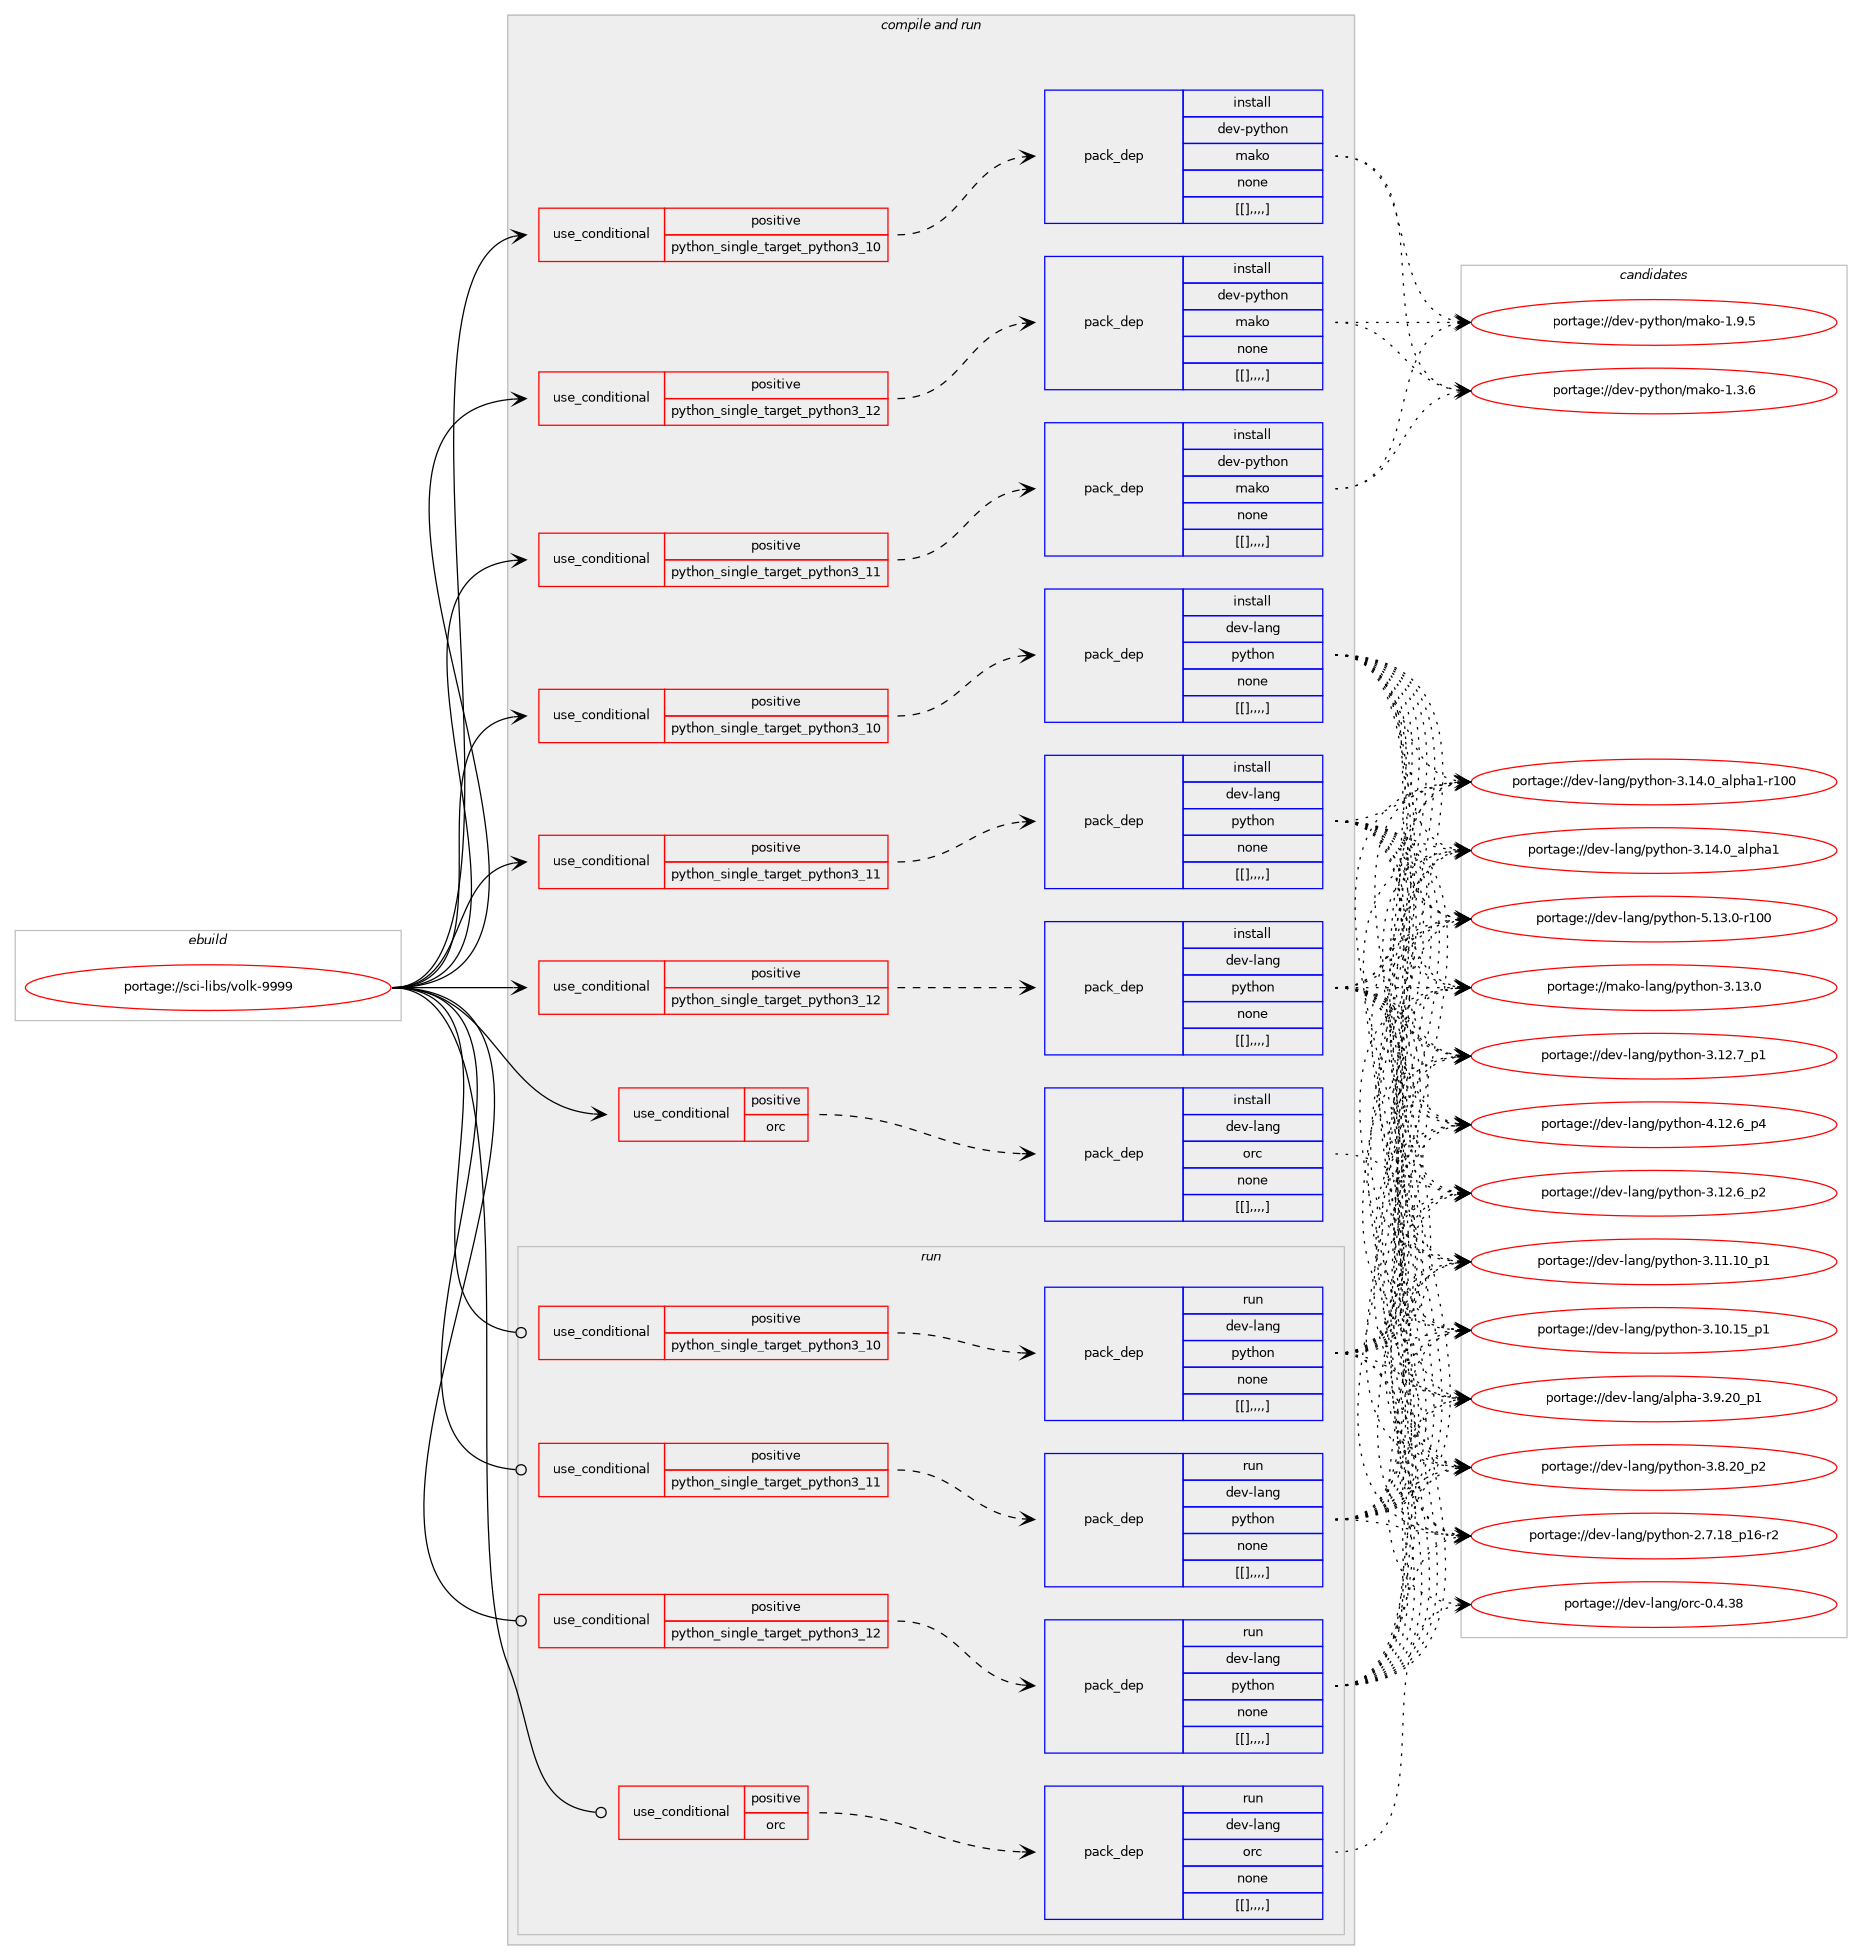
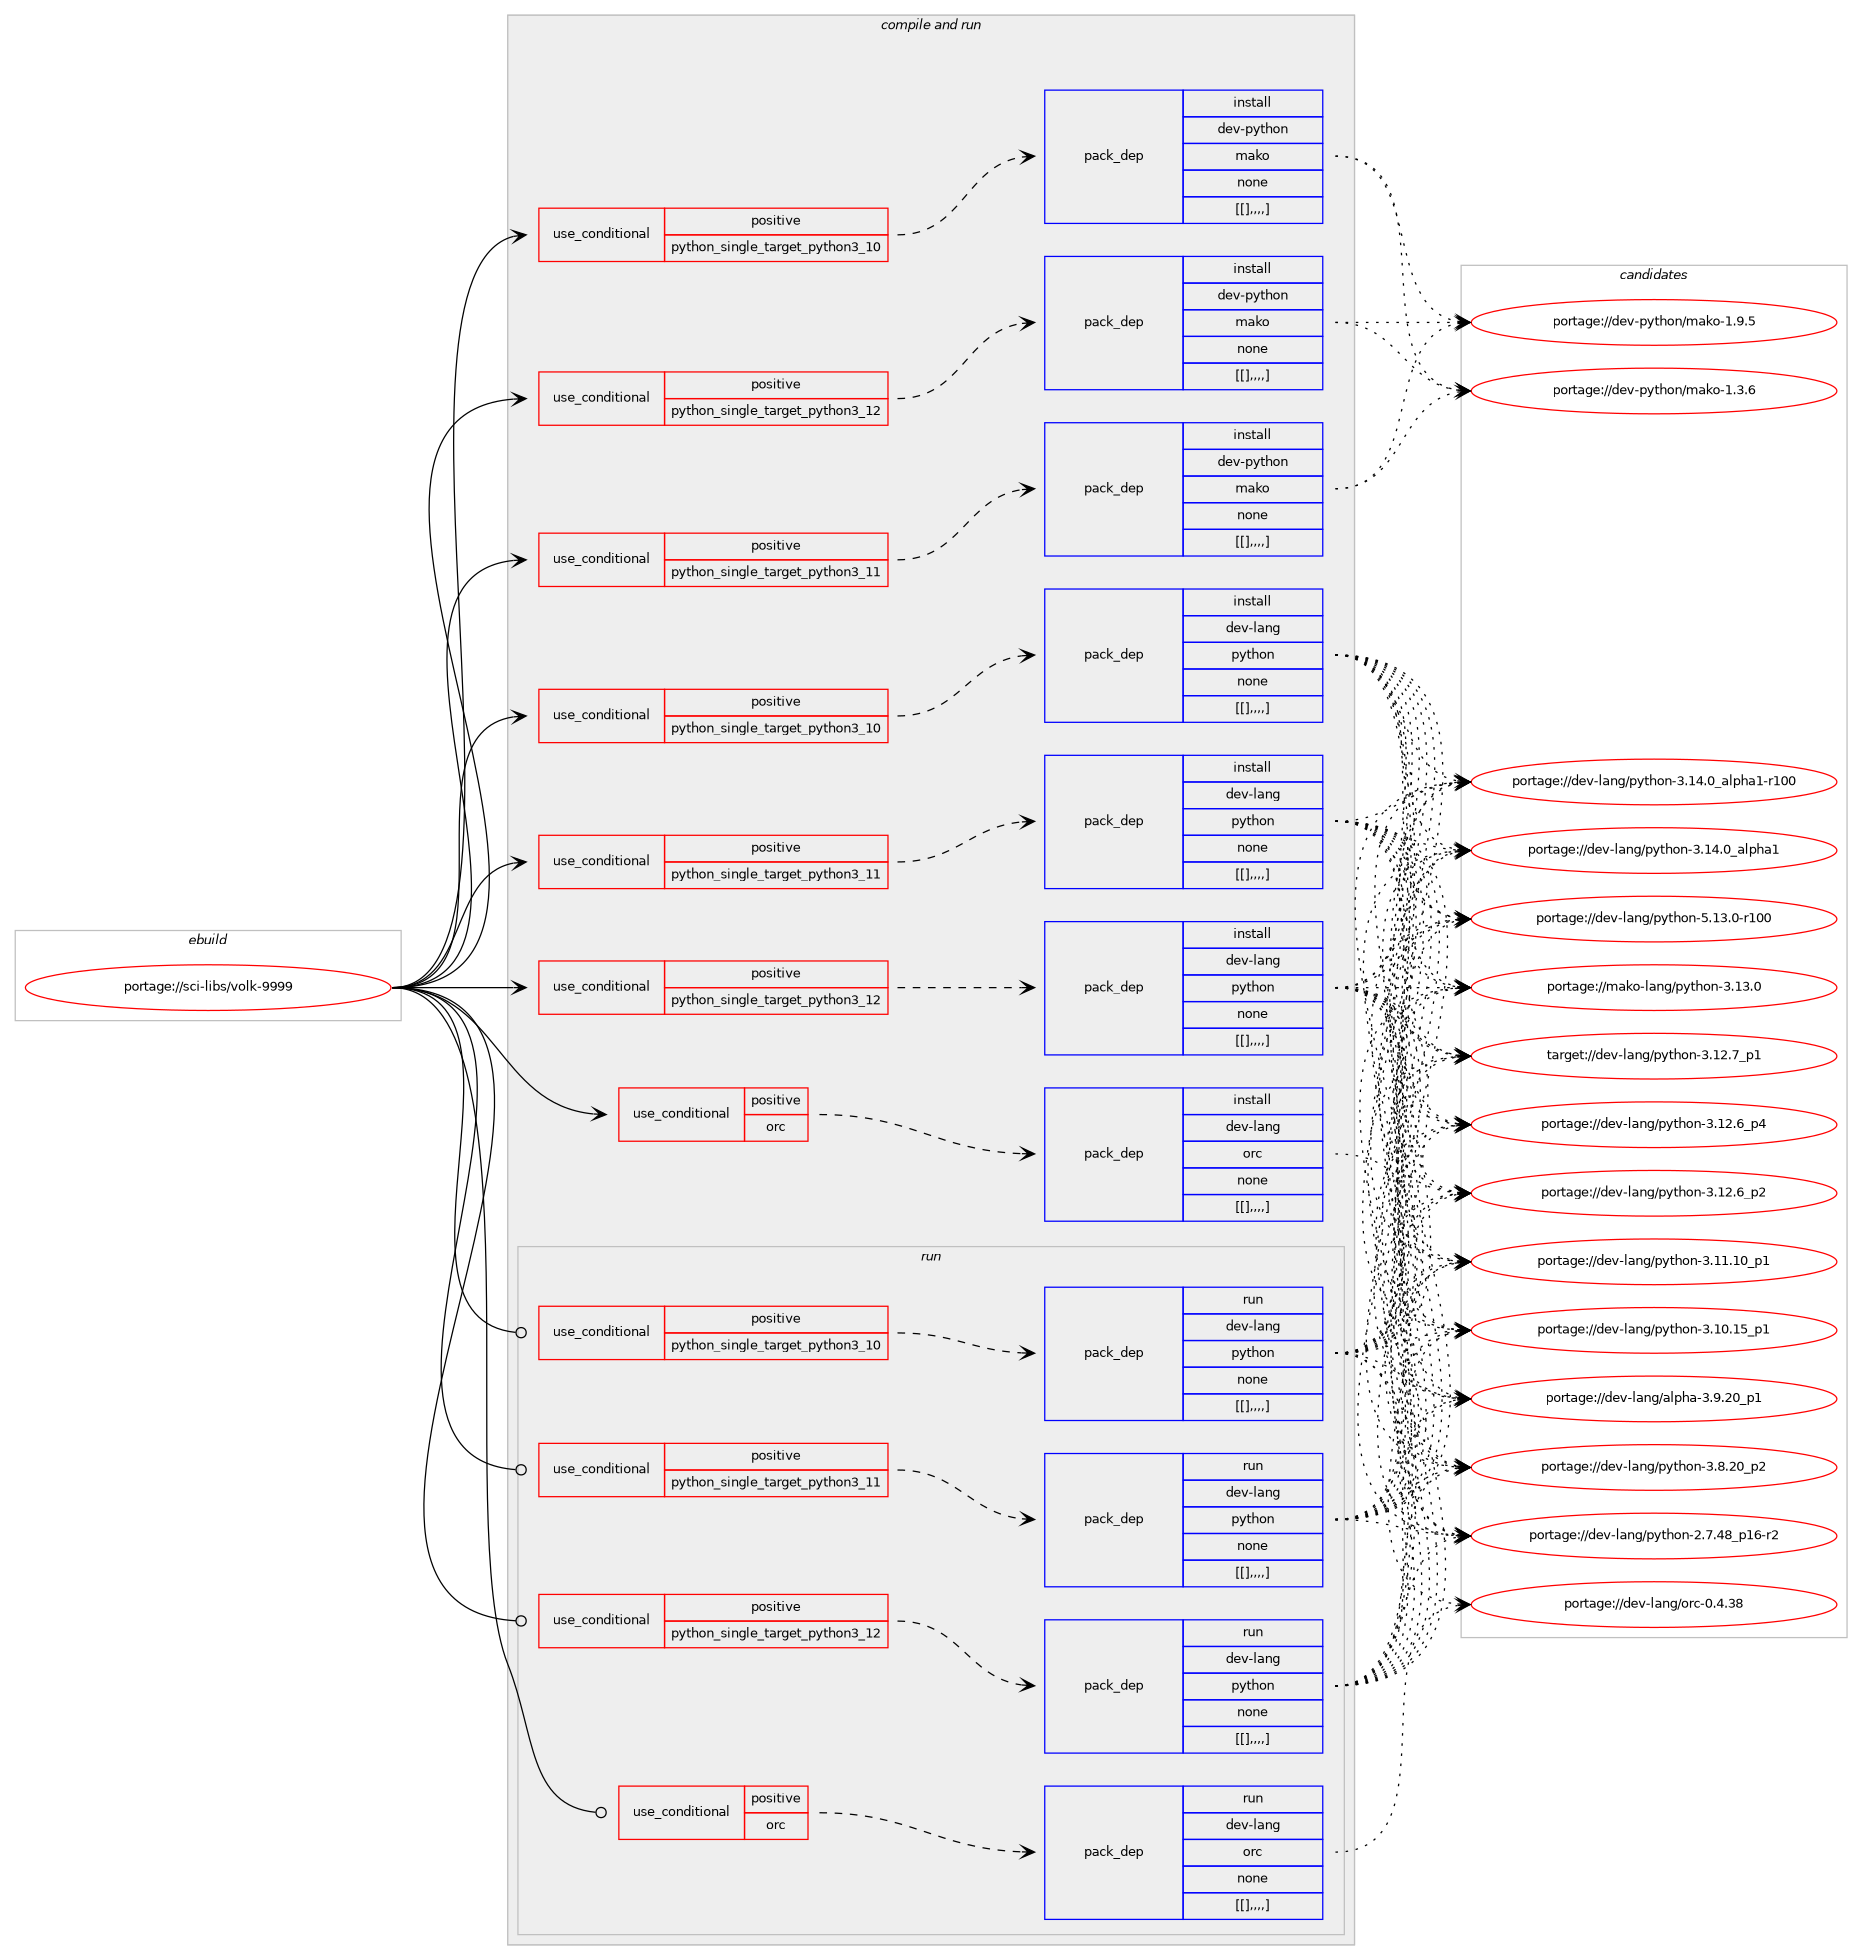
(1654, 1056) -> (1654, 1056)
(1654, 1125) -> (1654, 1125)
(1654, 1536) -> (1654, 1536)
